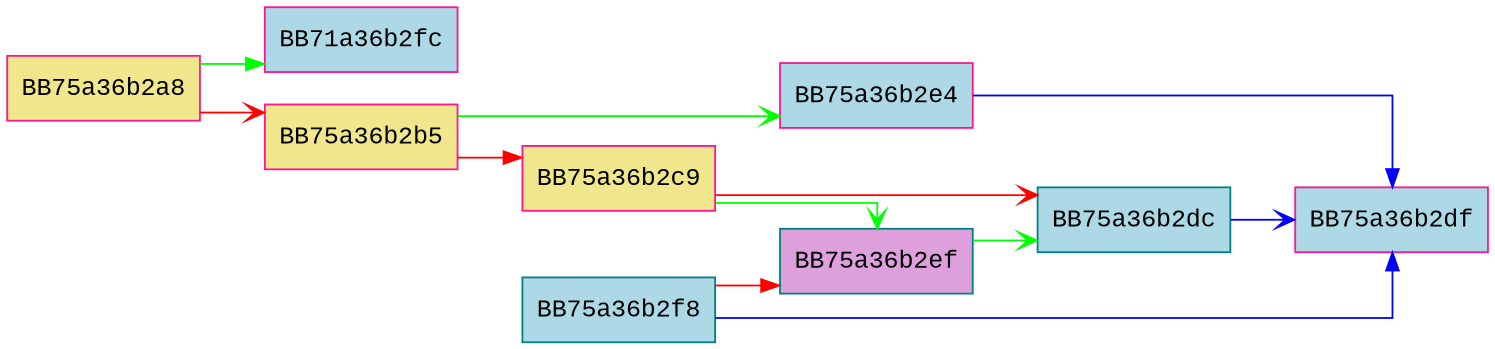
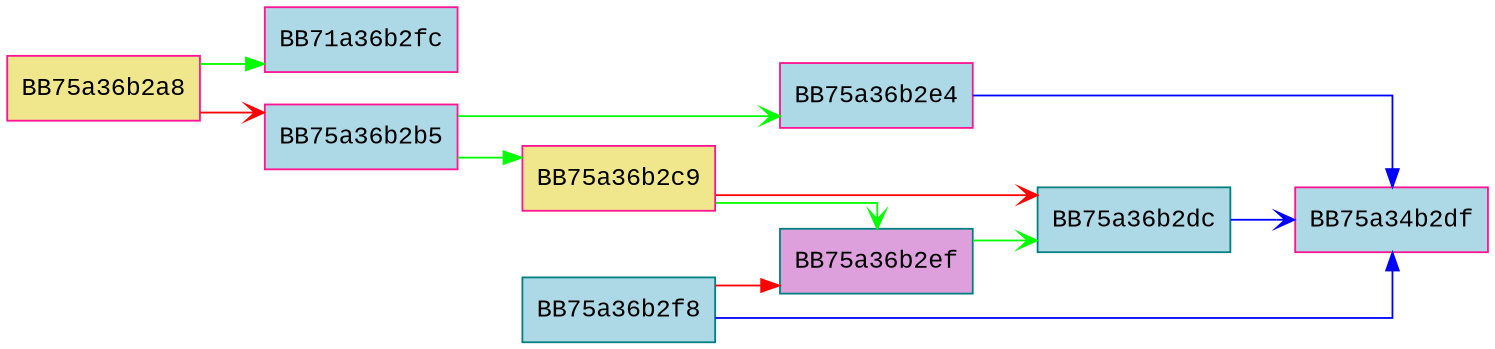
(361, 137) -> (361, 137)
(481, 158) -> (481, 158)
(1392, 220) -> (1392, 220)
